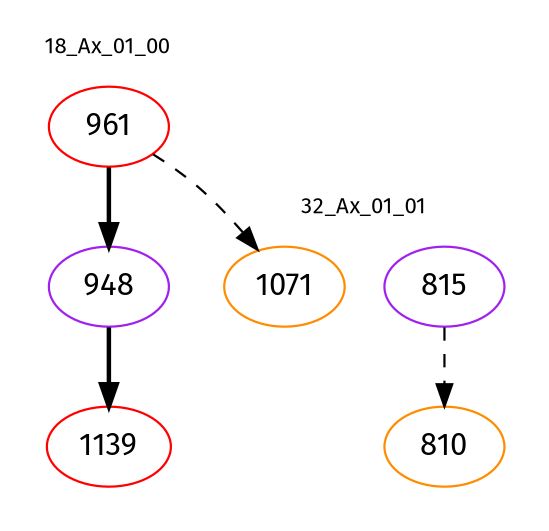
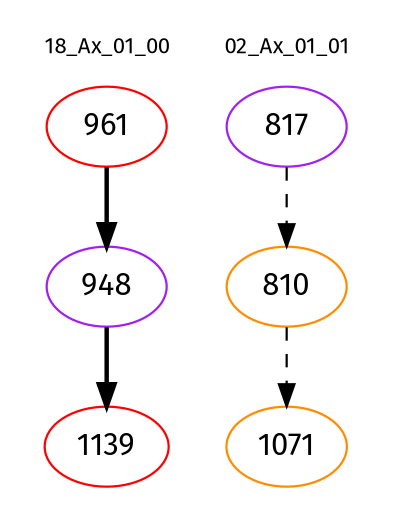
(221, 208) -> (287, 356)
(364, 208) -> (288, 48)
(444, 287) -> (287, 127)
